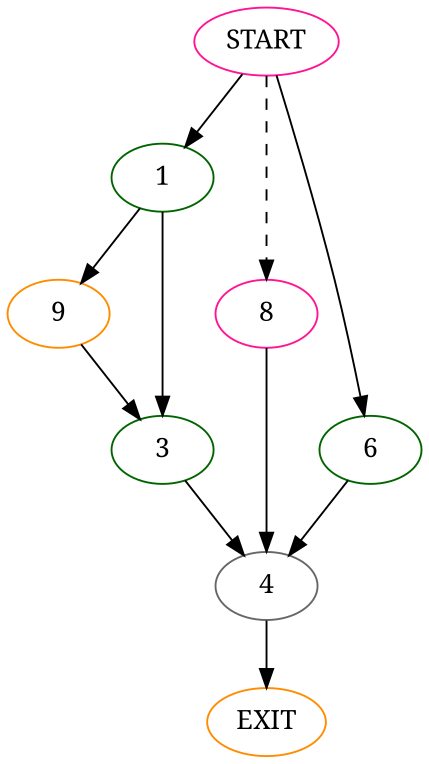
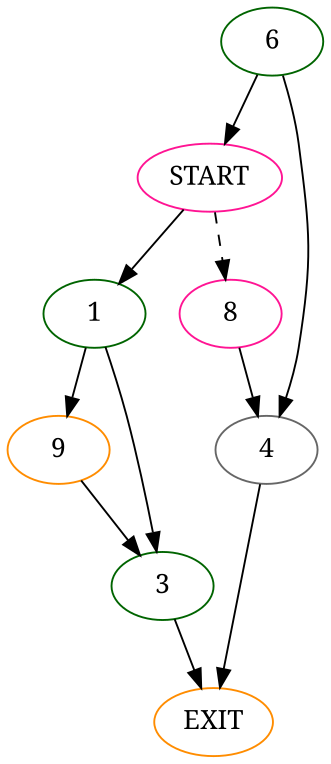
(323, 235) -> (245, 101)
(209, 510) -> (185, 645)
